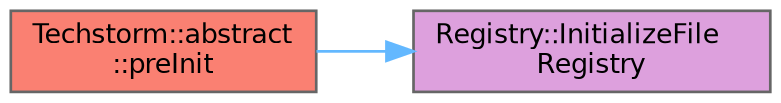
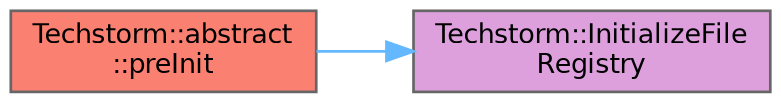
(592, 51) -> (592, 51)
